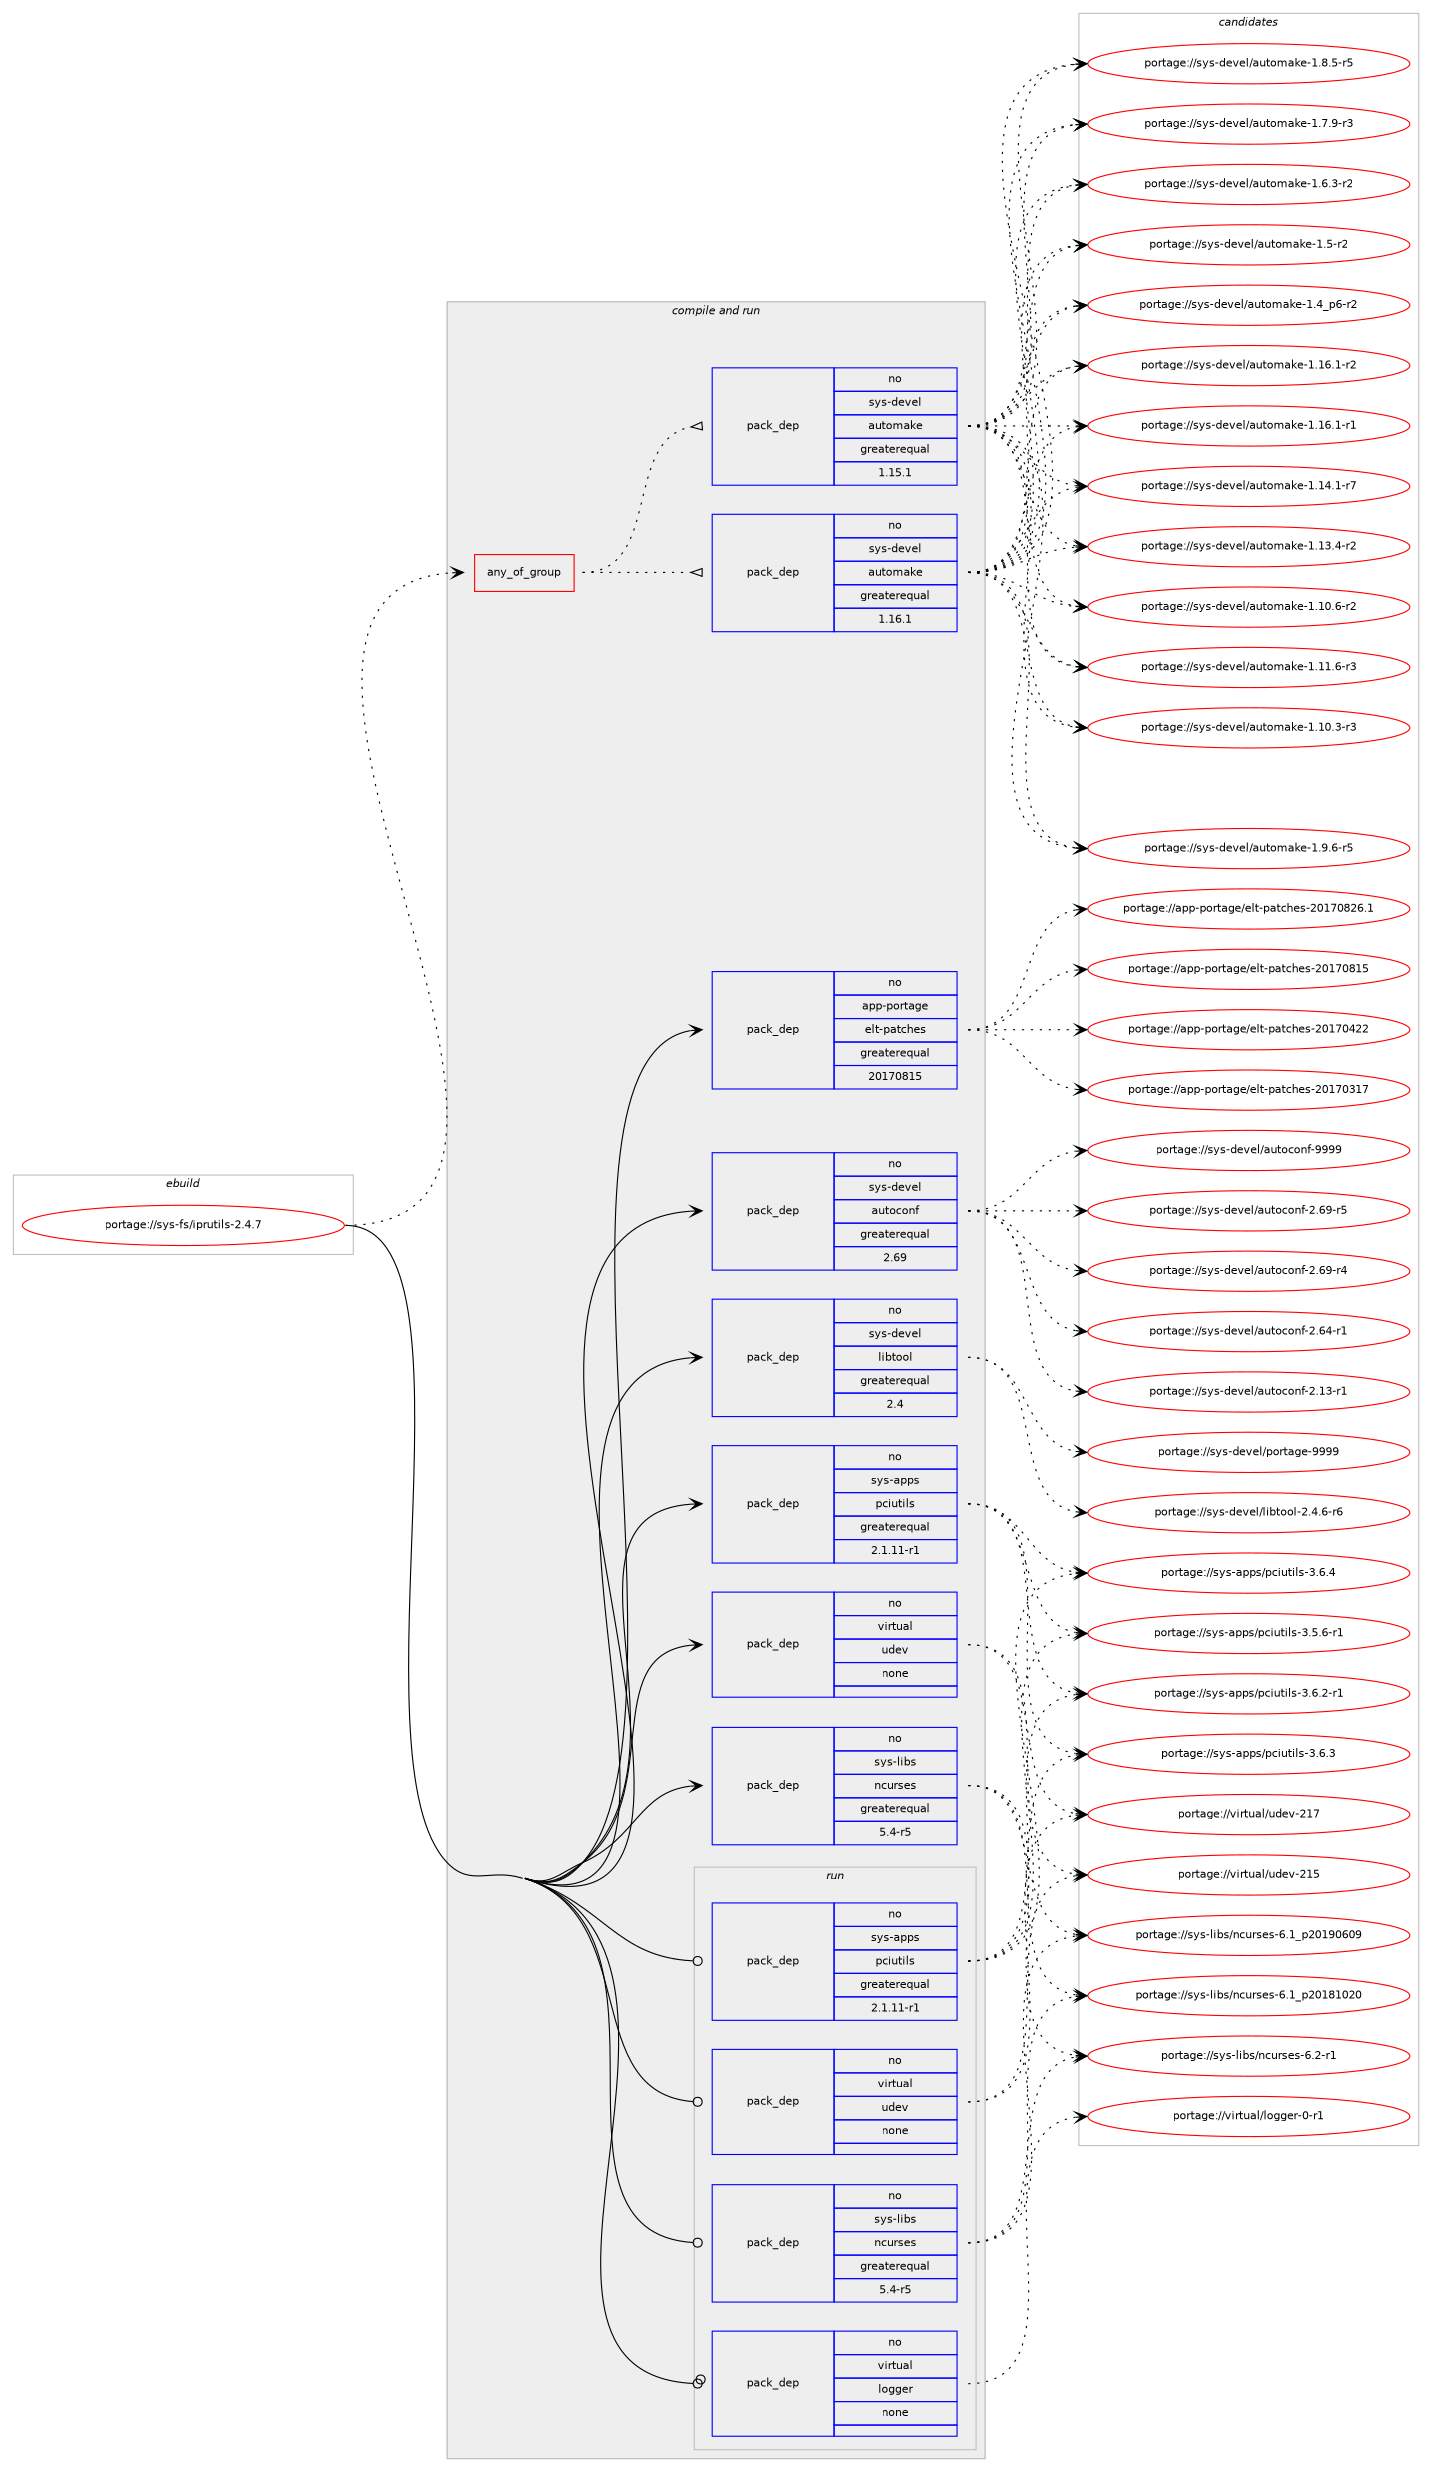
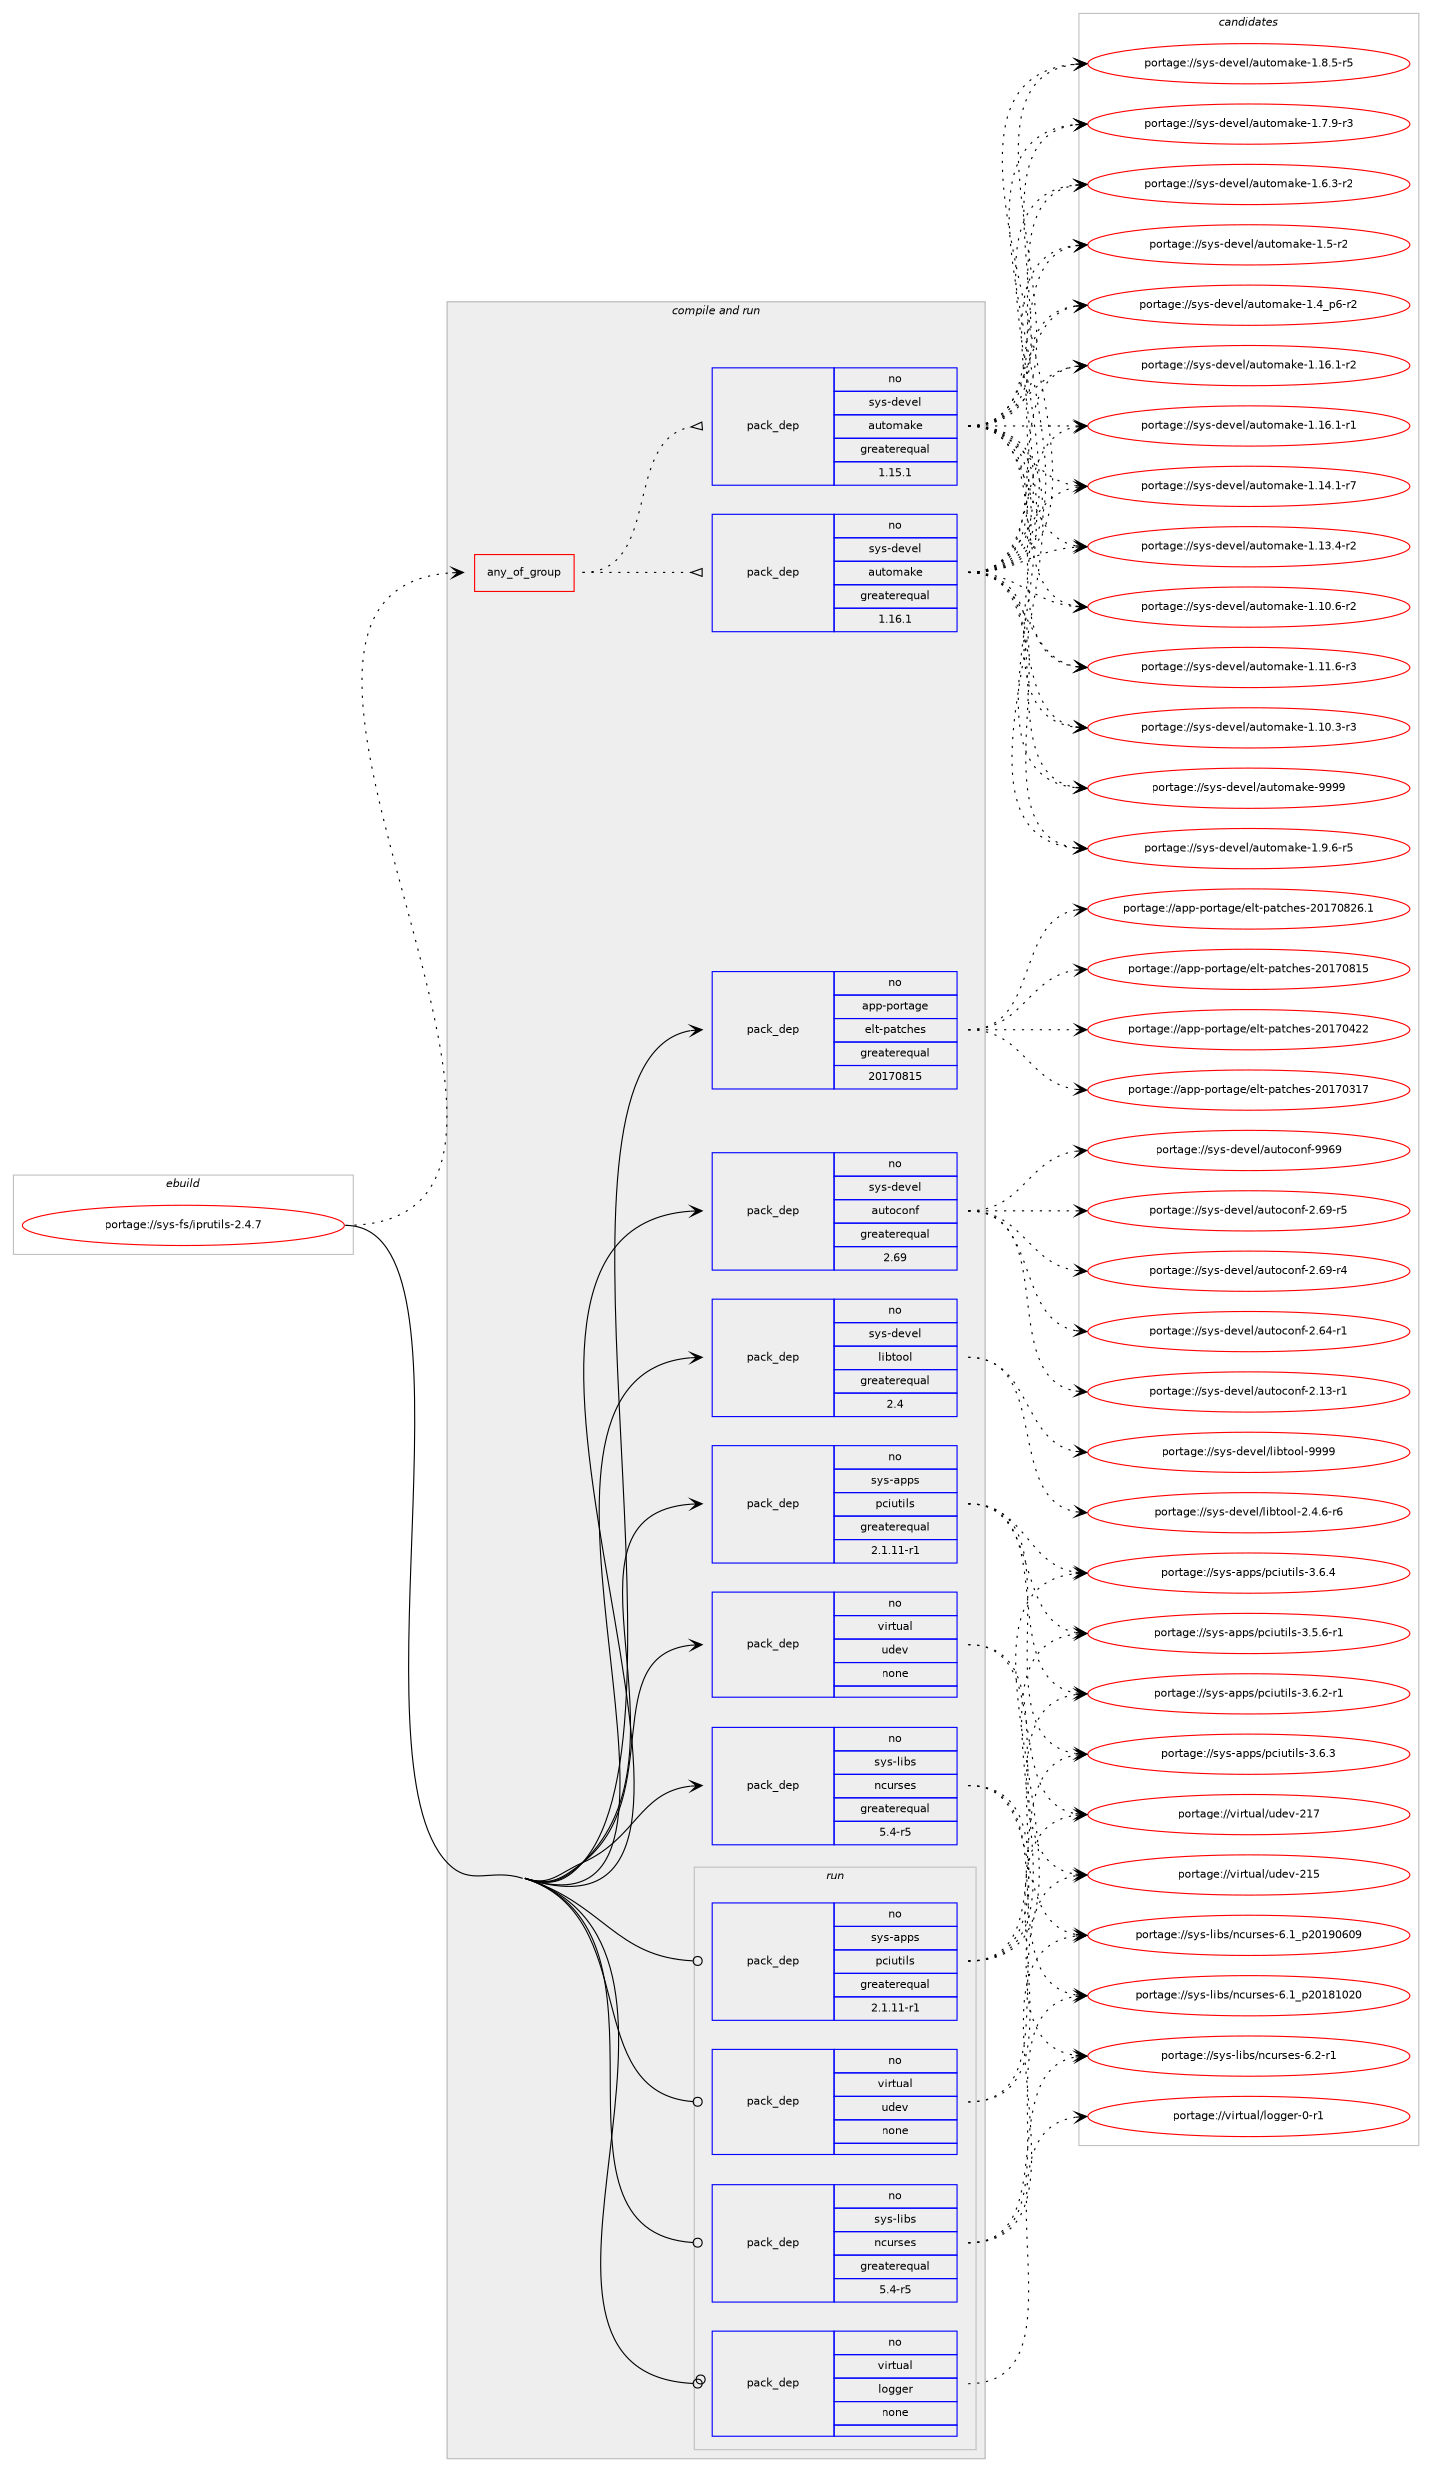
none -> (1249, 788)
(1249, 1150) -> (1249, 1150)
(1249, 1452) -> (1249, 1452)
